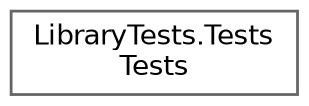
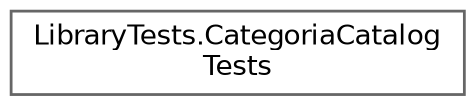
(154, 53) -> (238, 53)
